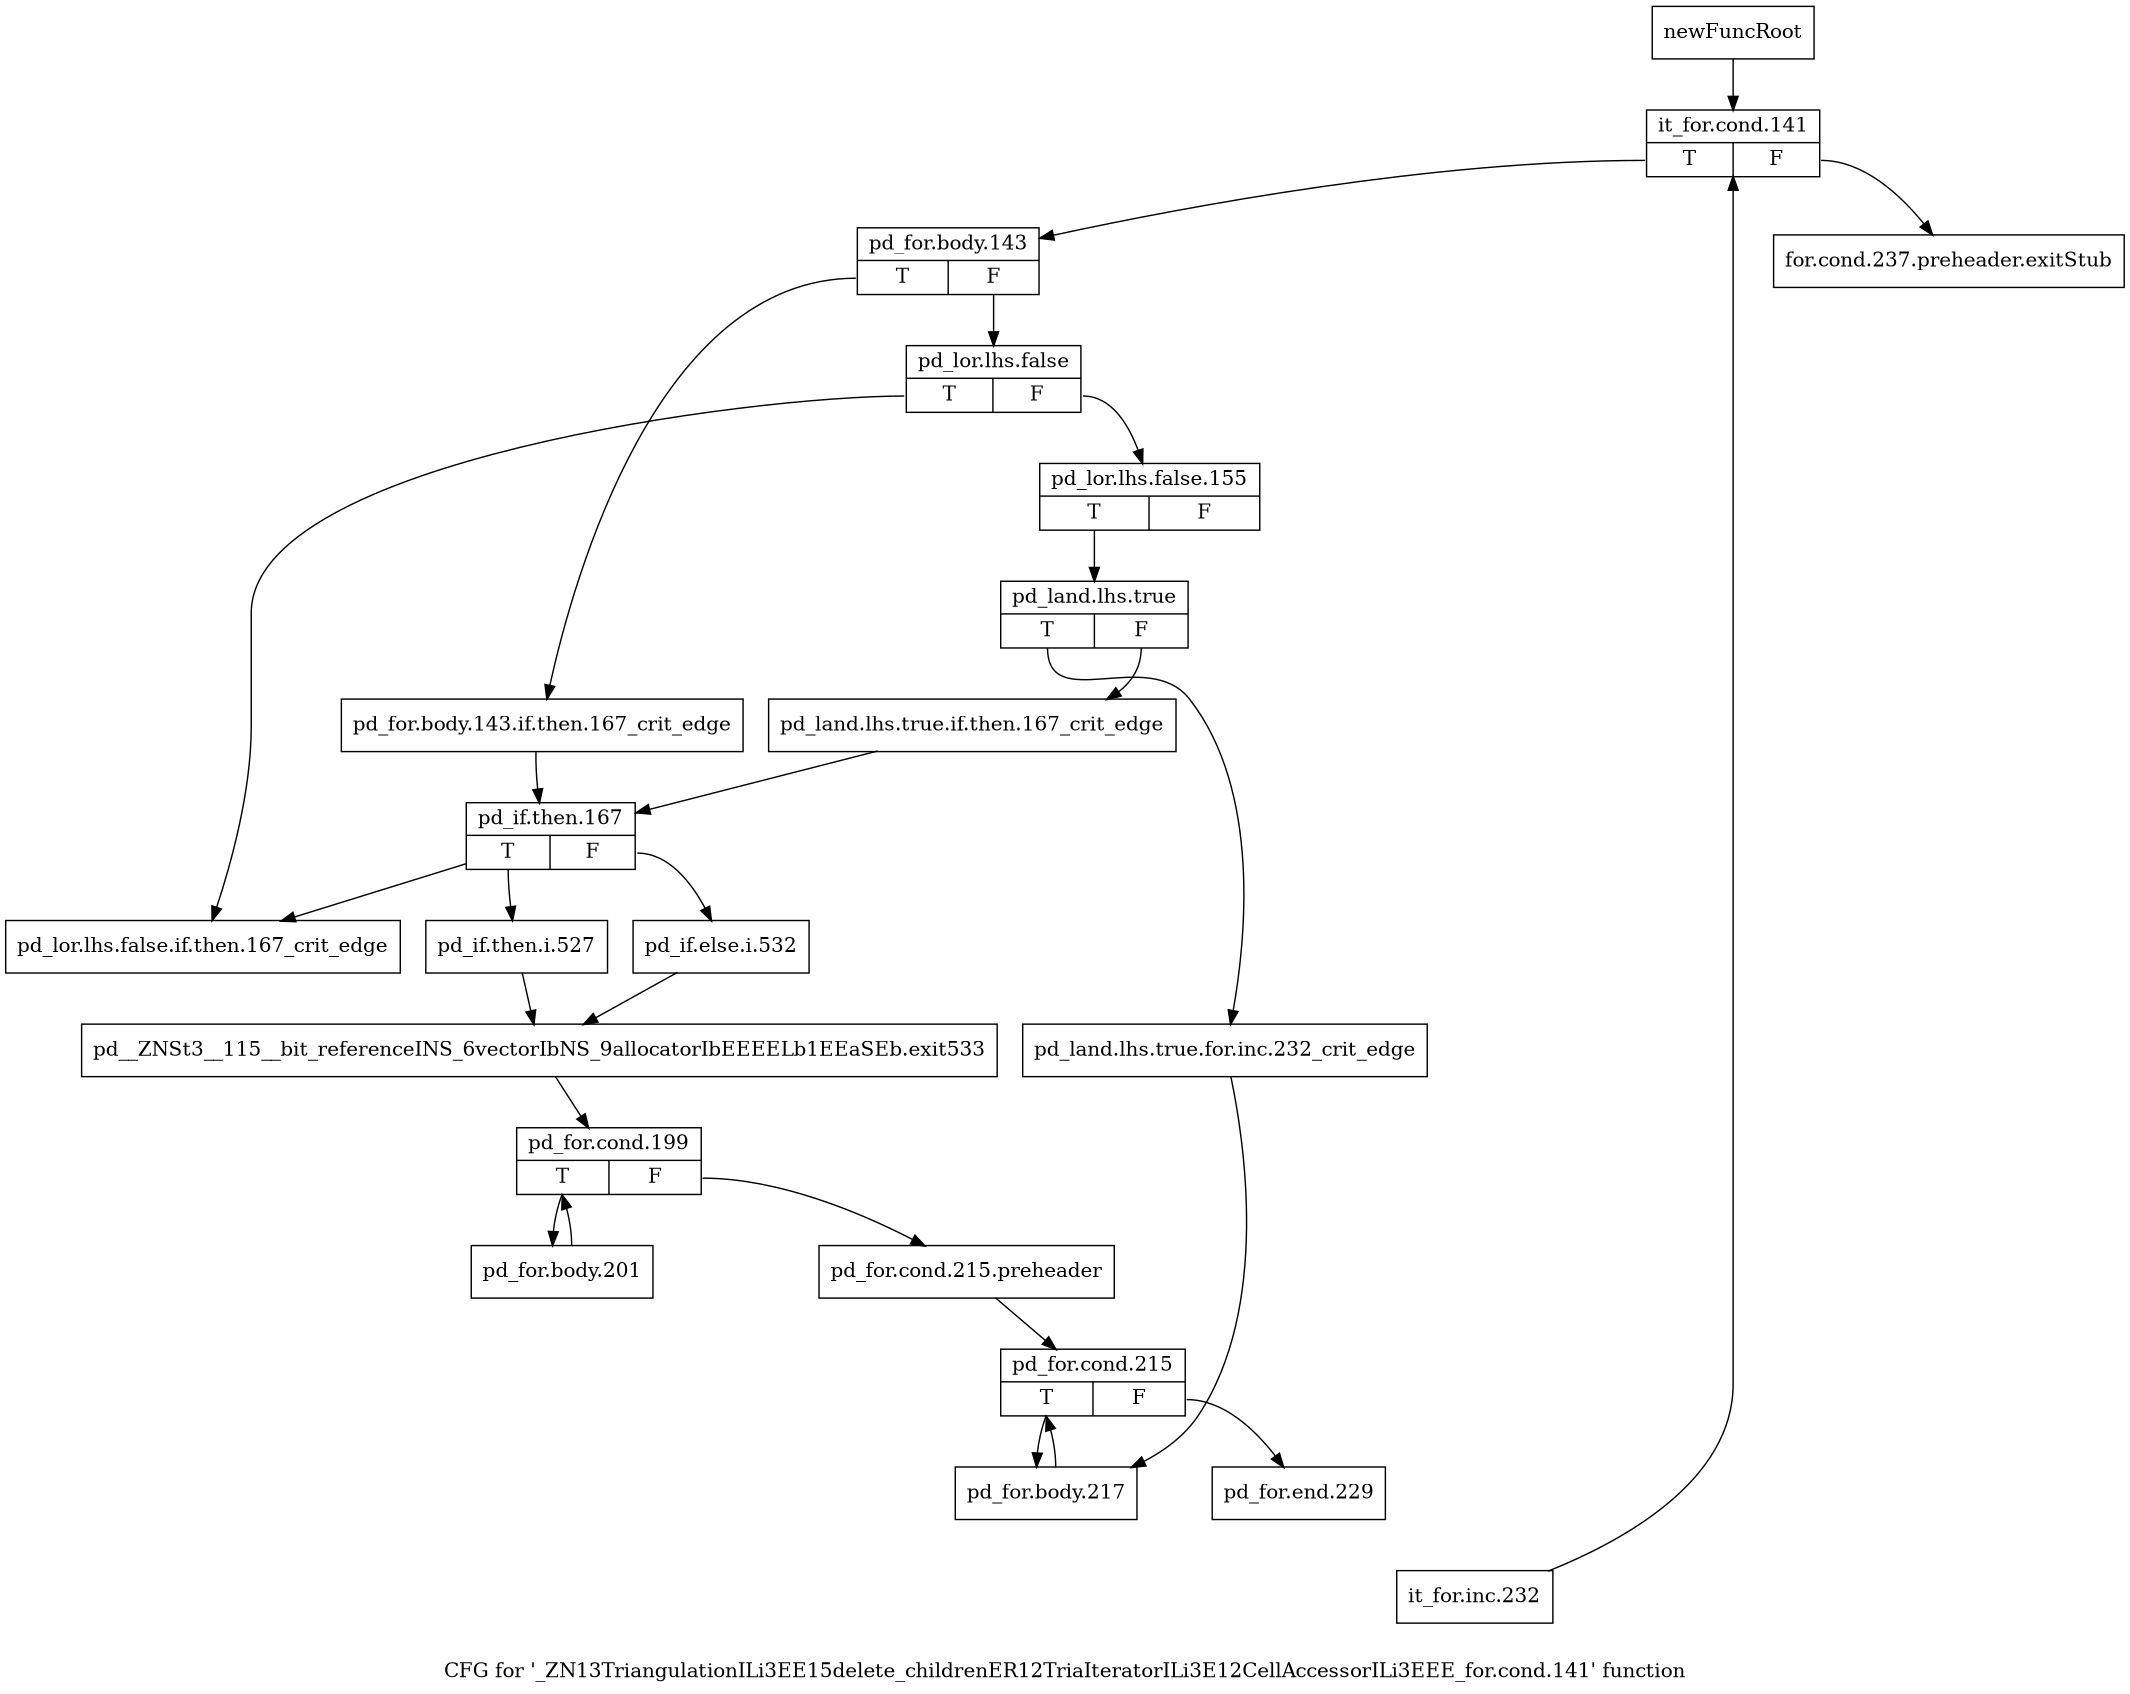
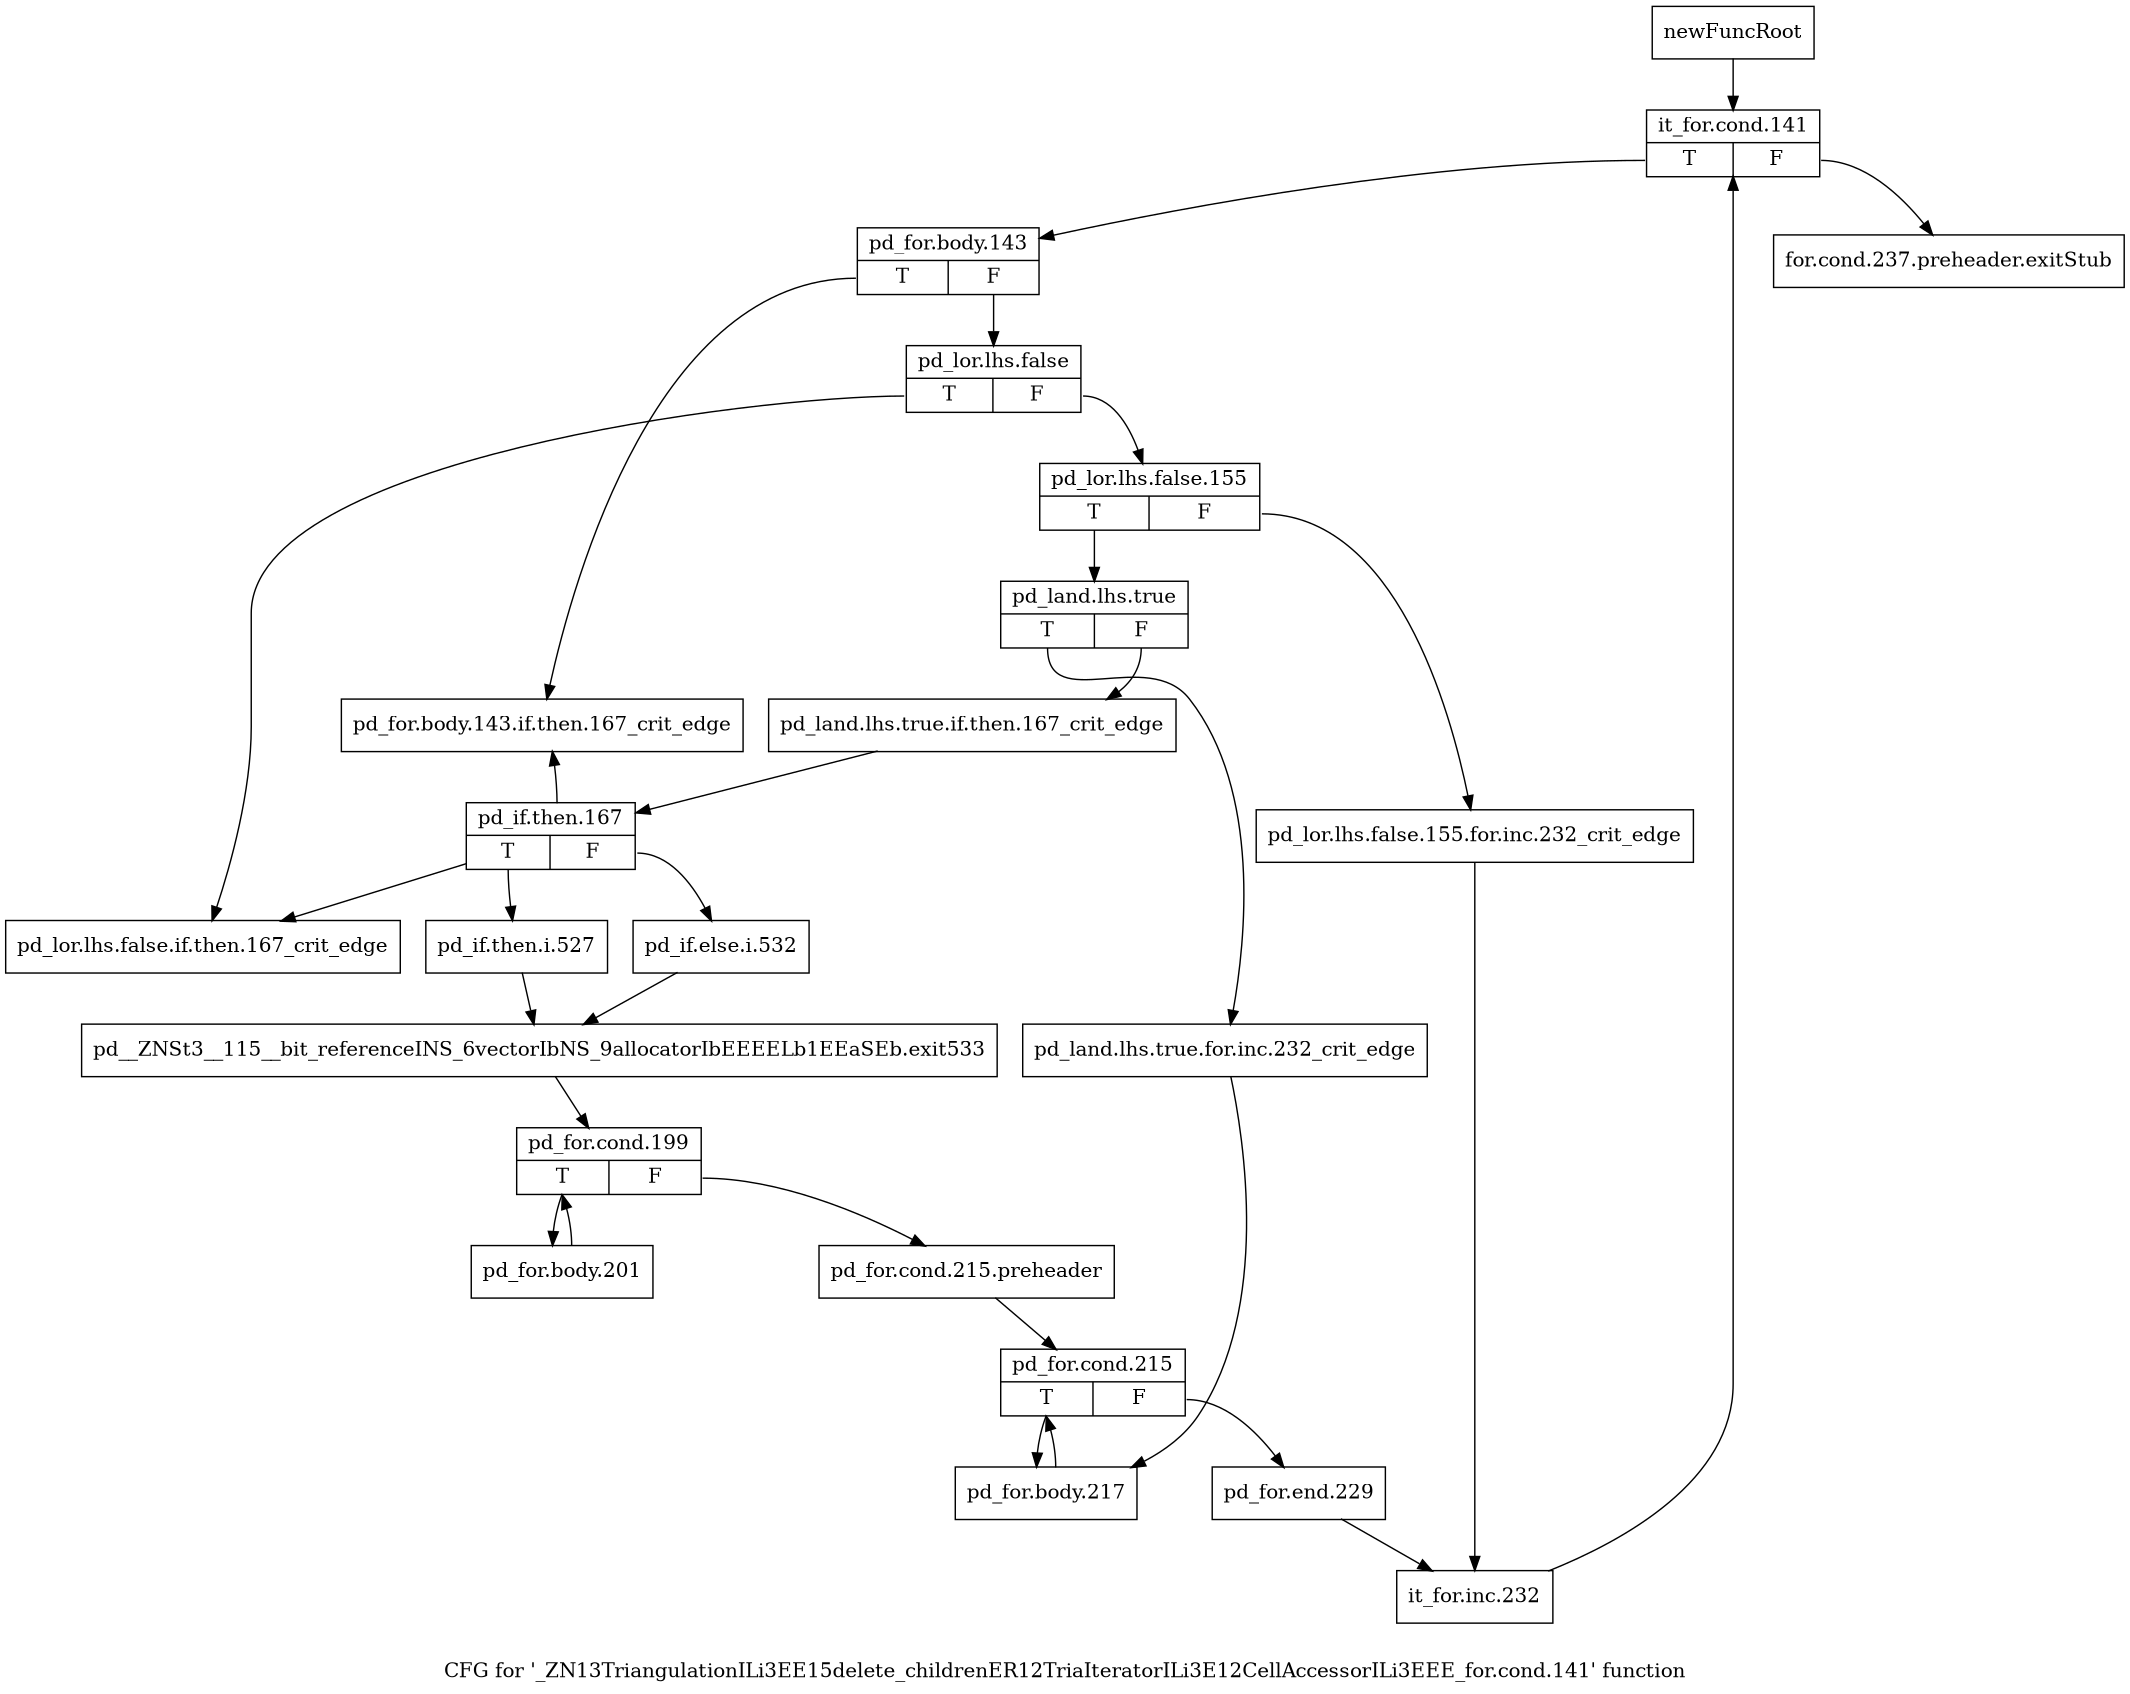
(536, 770) -> (556, 784)
none -> (1475, 836)
none -> (1380, 1541)
